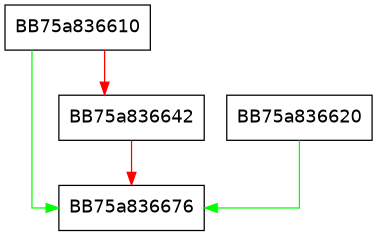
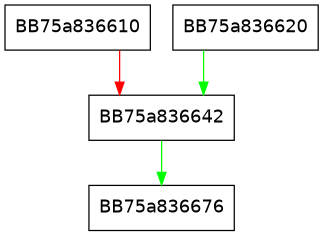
(32, 136) -> none
(132, 156) -> (162, 156)
(292, 208) -> (204, 66)
